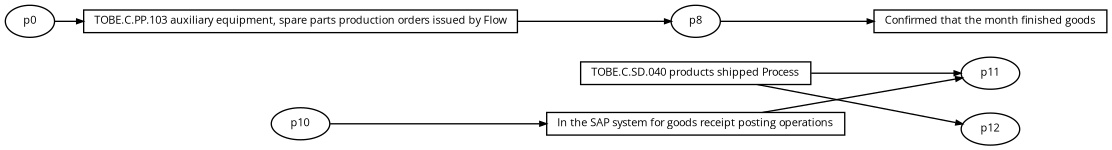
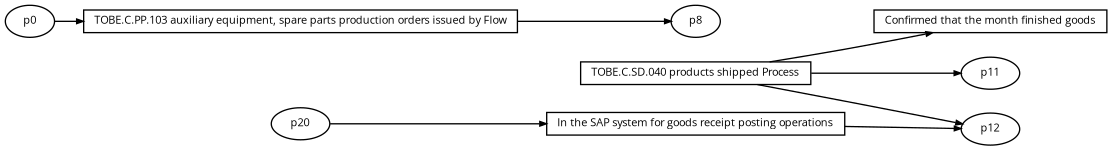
(794, 21) -> (848, 49)
(859, 96) -> (900, 127)
(301, 124) -> (301, 124)
